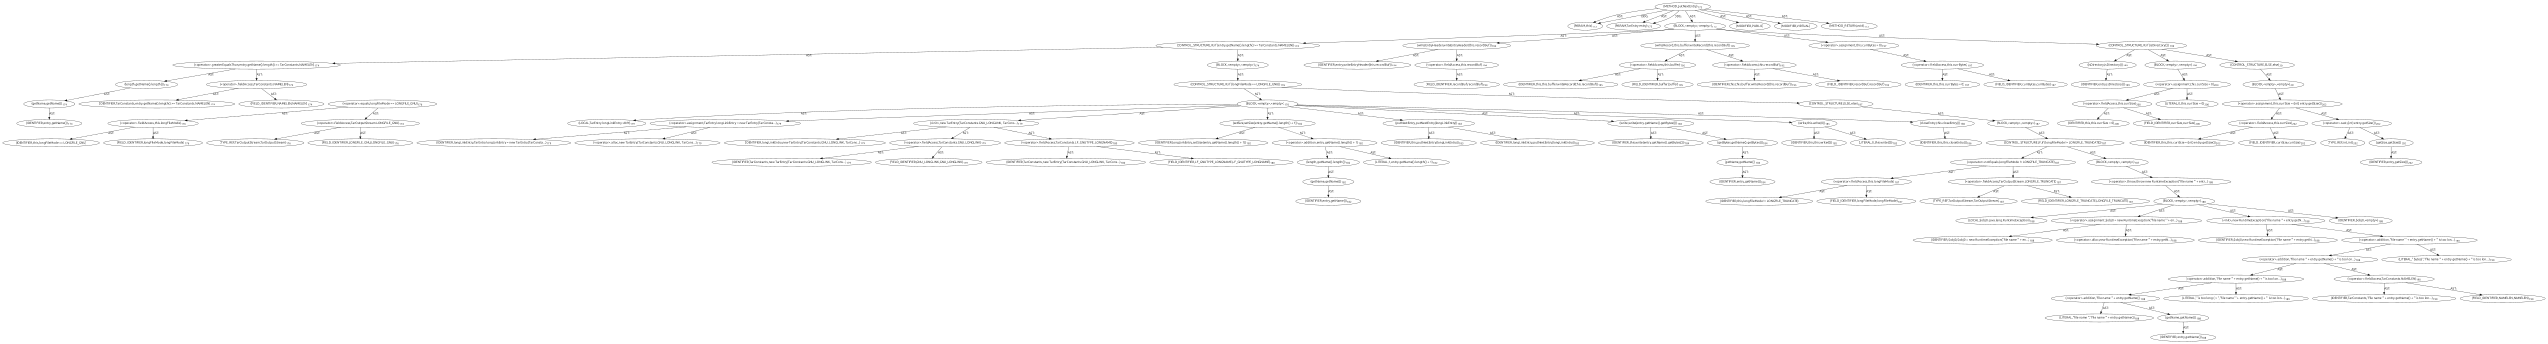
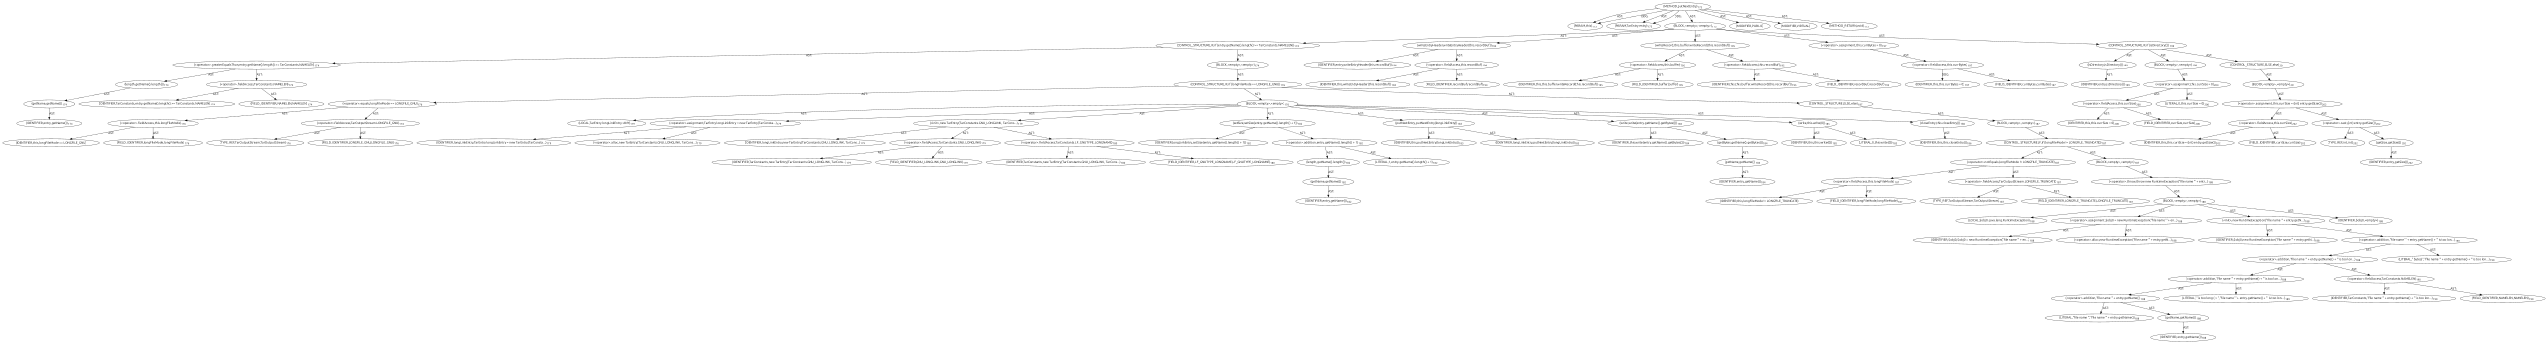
(1946, 75) -> (1946, 75)
none -> (1358, 85)
none -> (807, 94)
